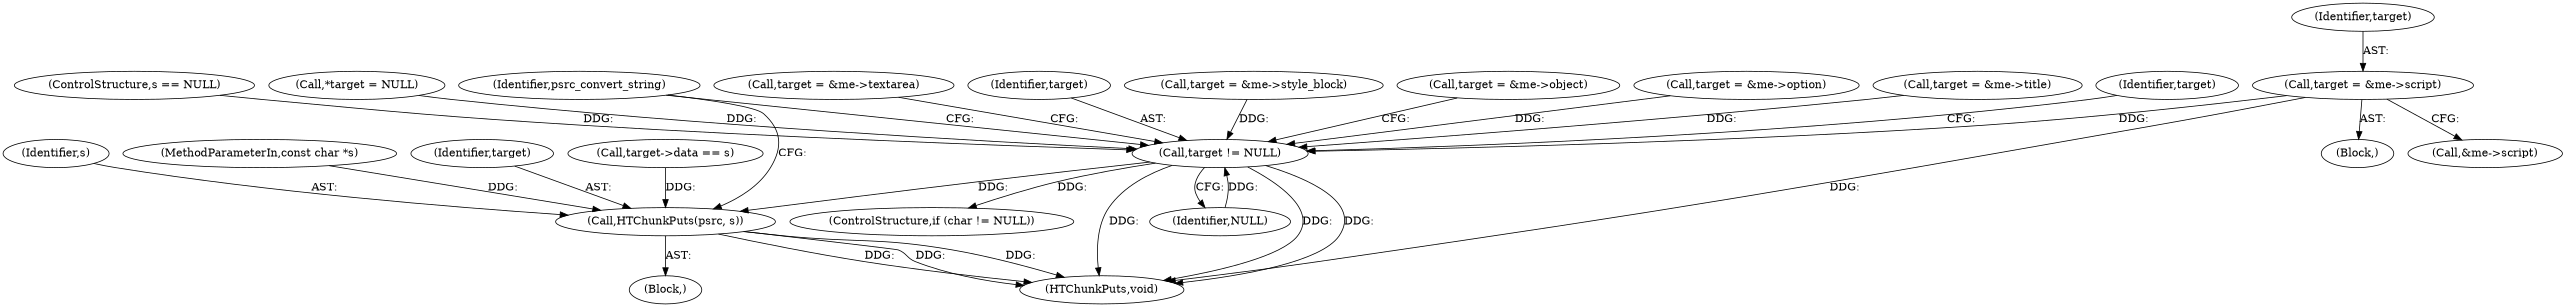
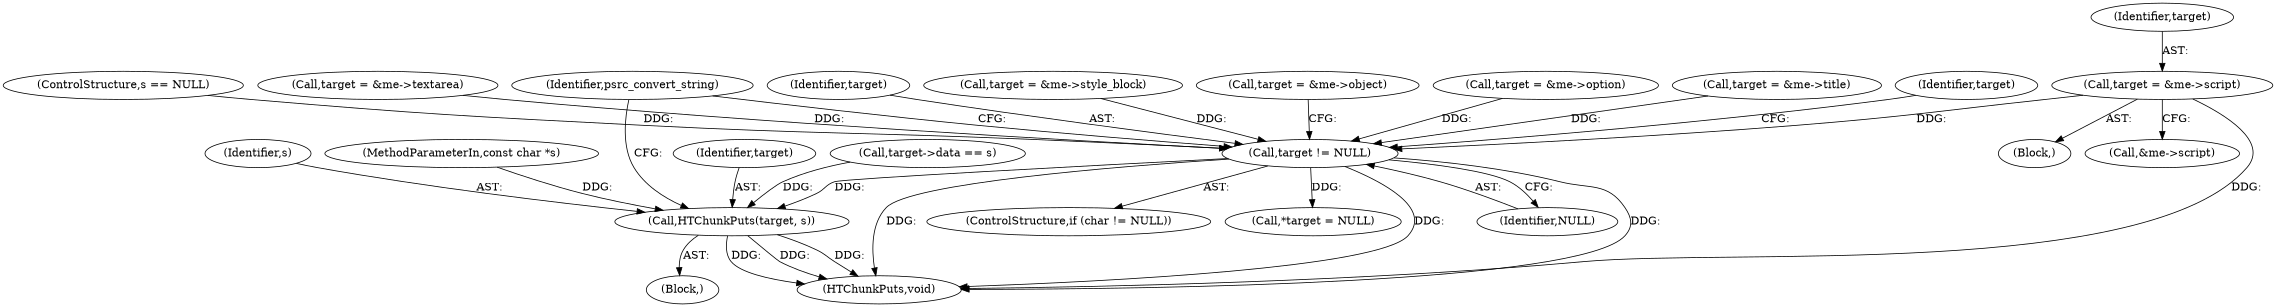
(1066, 119) -> (831, 119)
(756, 126) -> (1311, 184)
(1074, 188) -> (1218, 188)
(1245, 188) -> (1490, 188)
(666, 222) -> (732, 222)
